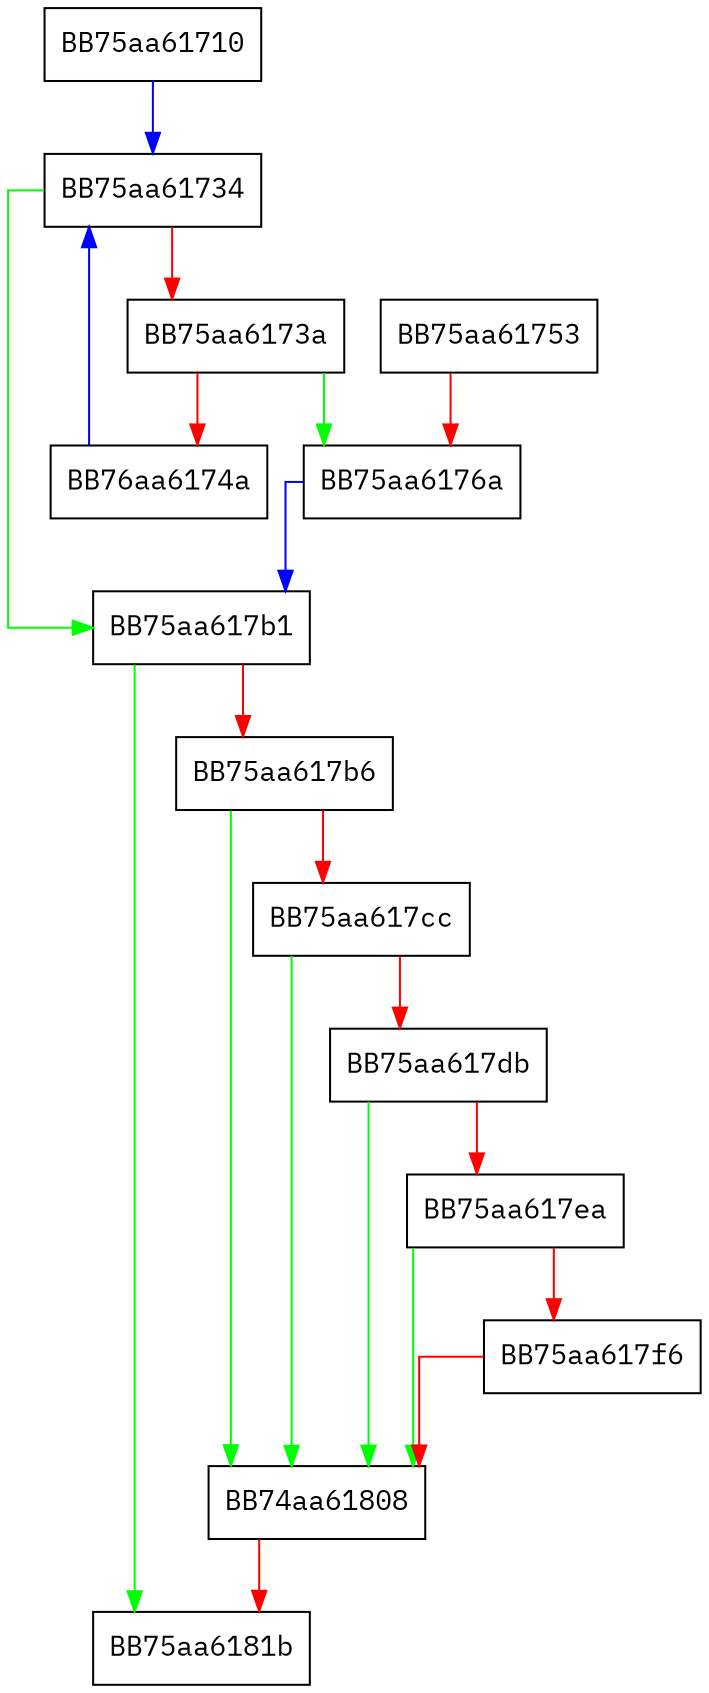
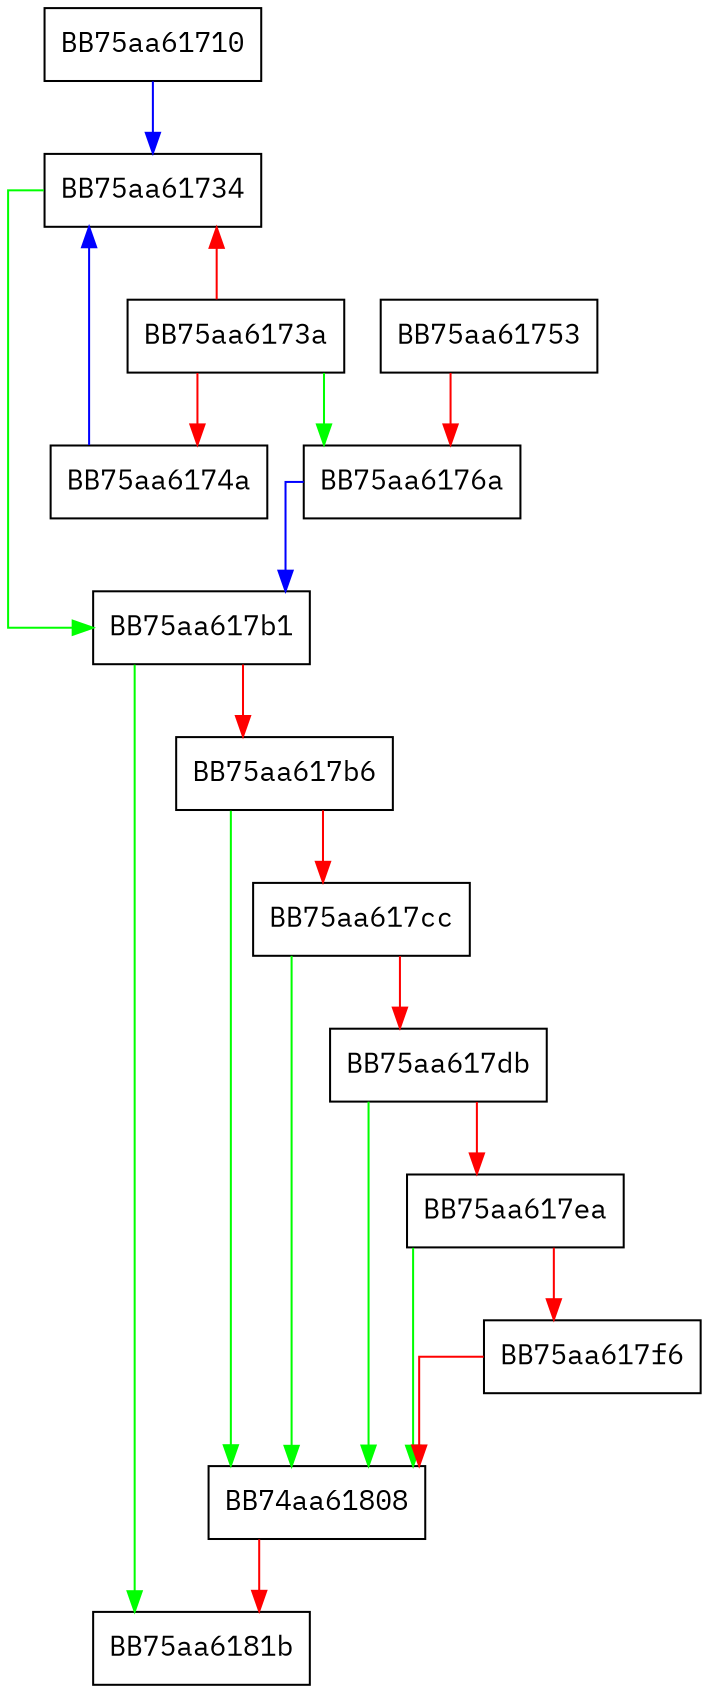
(172, 253) -> (217, 274)
(159, 482) -> (159, 482)
